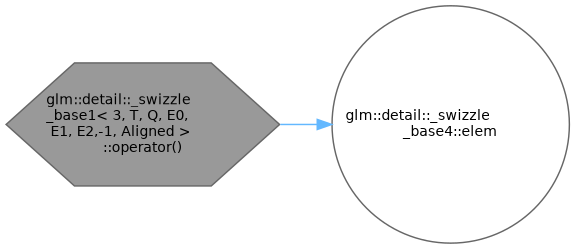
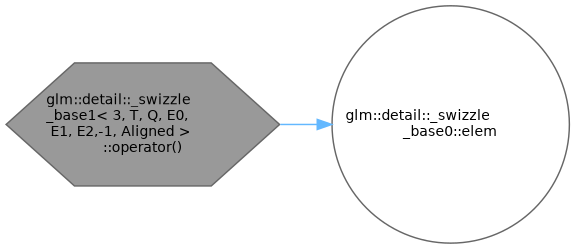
(451, 124) -> (451, 124)
